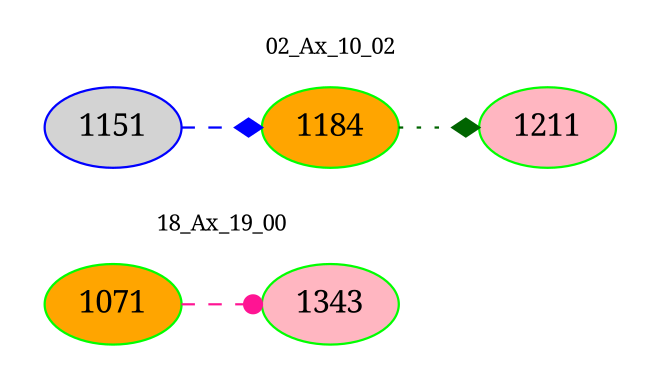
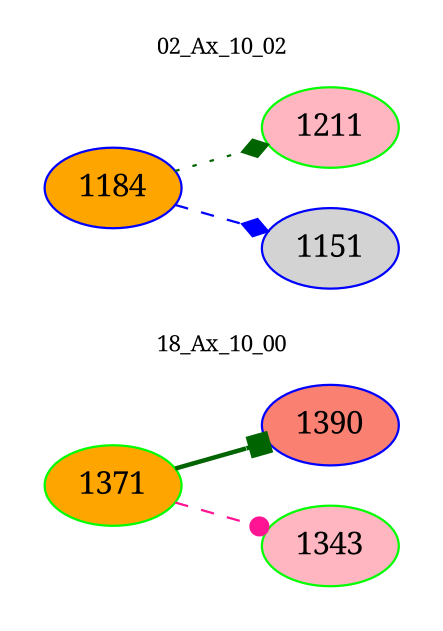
(208, 128) -> (208, 214)
(330, 128) -> (113, 188)
(222, 225) -> (222, 346)
(113, 304) -> (113, 486)
none -> (330, 425)
